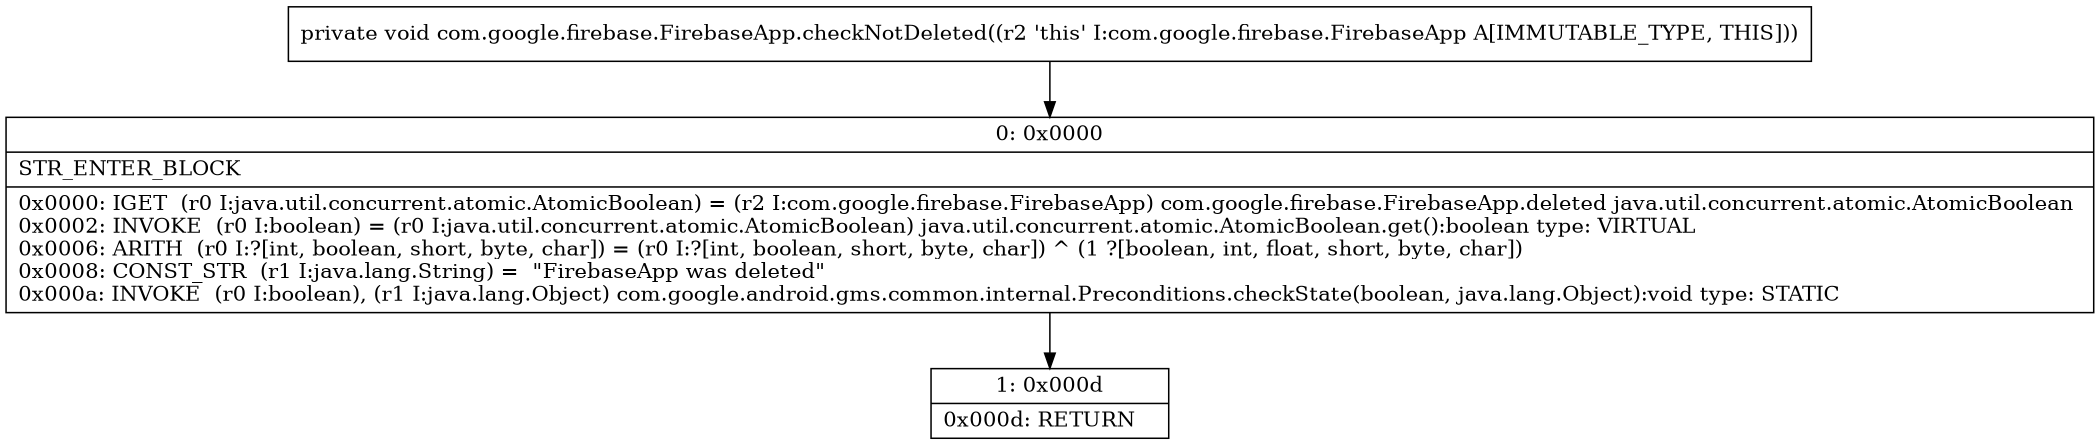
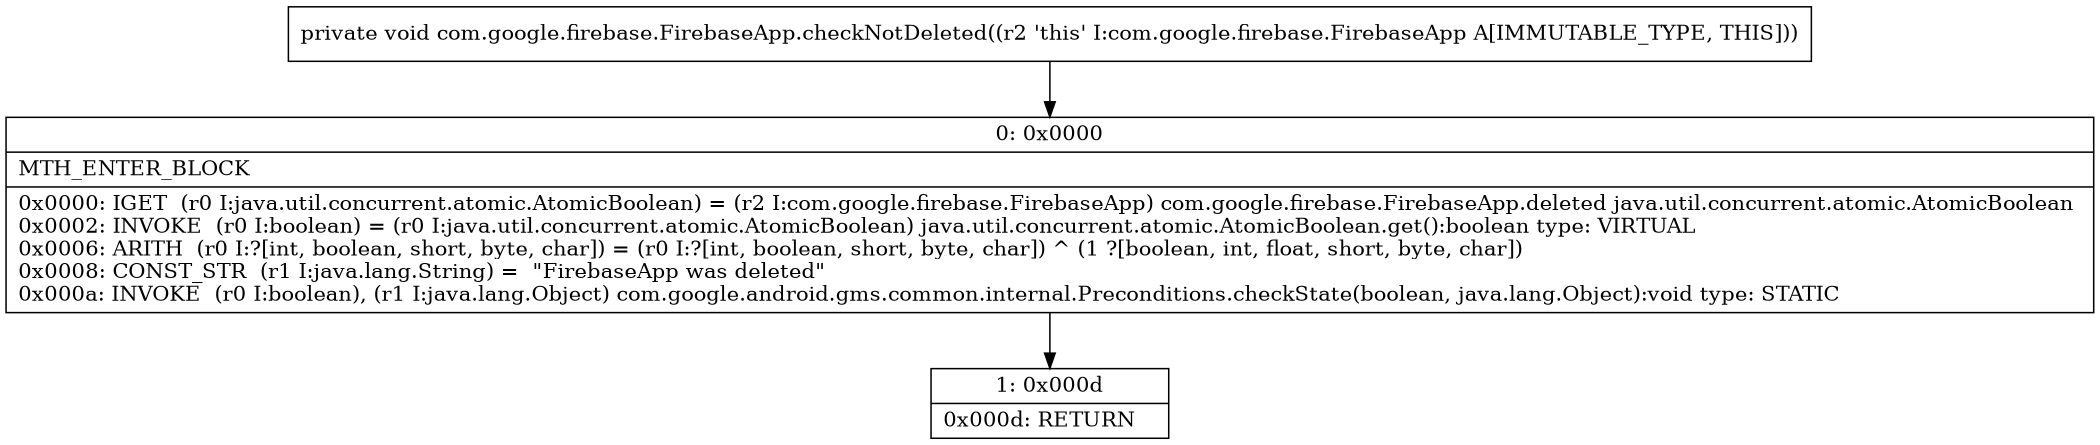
(130, 169) -> (135, 169)
